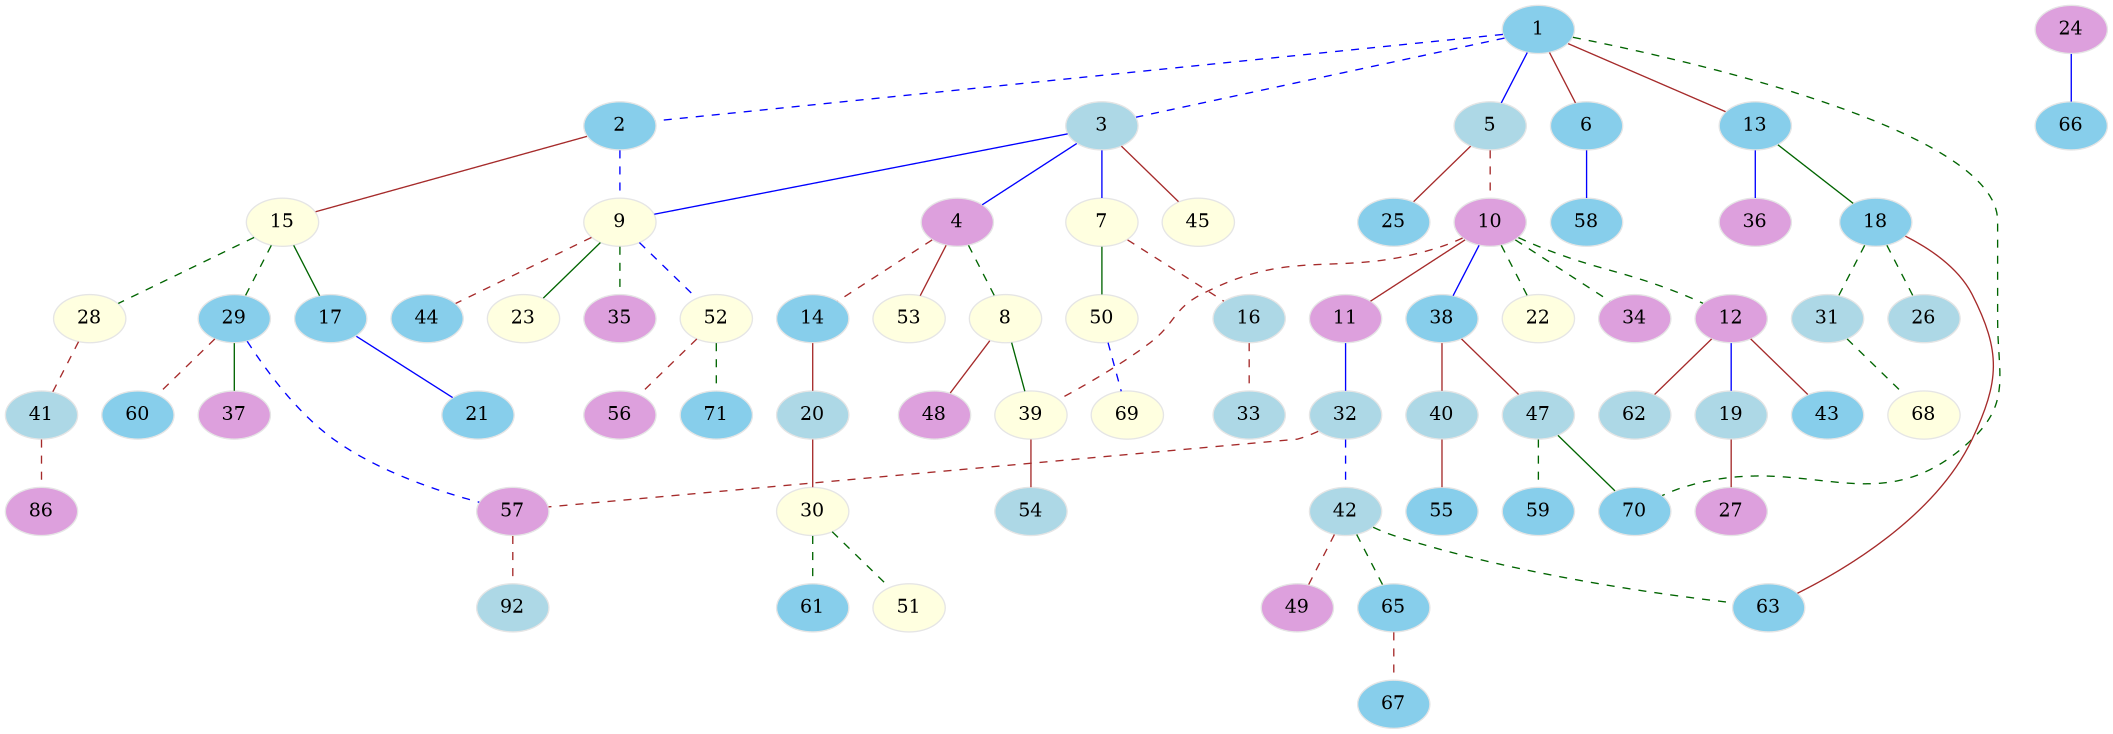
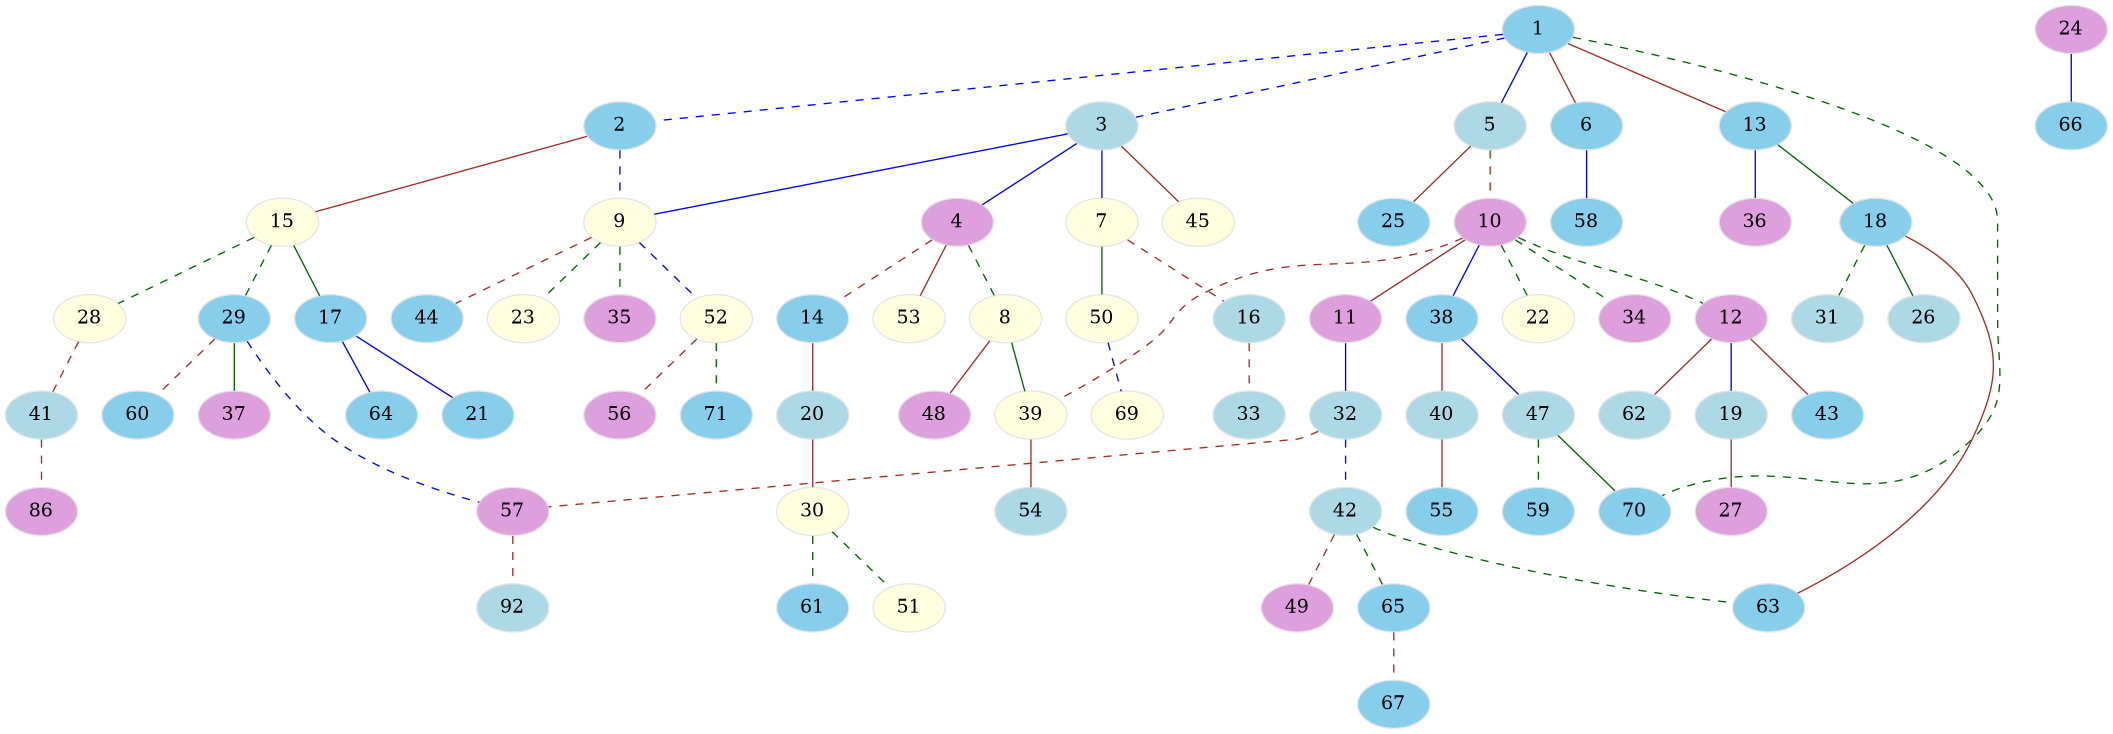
(572, 270) -> (572, 270)
(1900, 270) -> (1900, 270)
(1490, 367) -> (1490, 367)
none -> (382, 415)
(1924, 415) -> none
